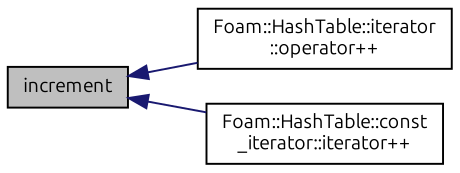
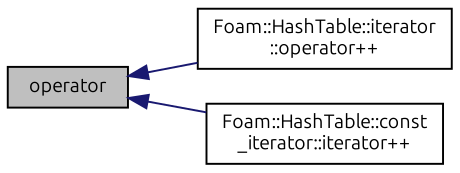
(68, 87) -> (68, 87)
